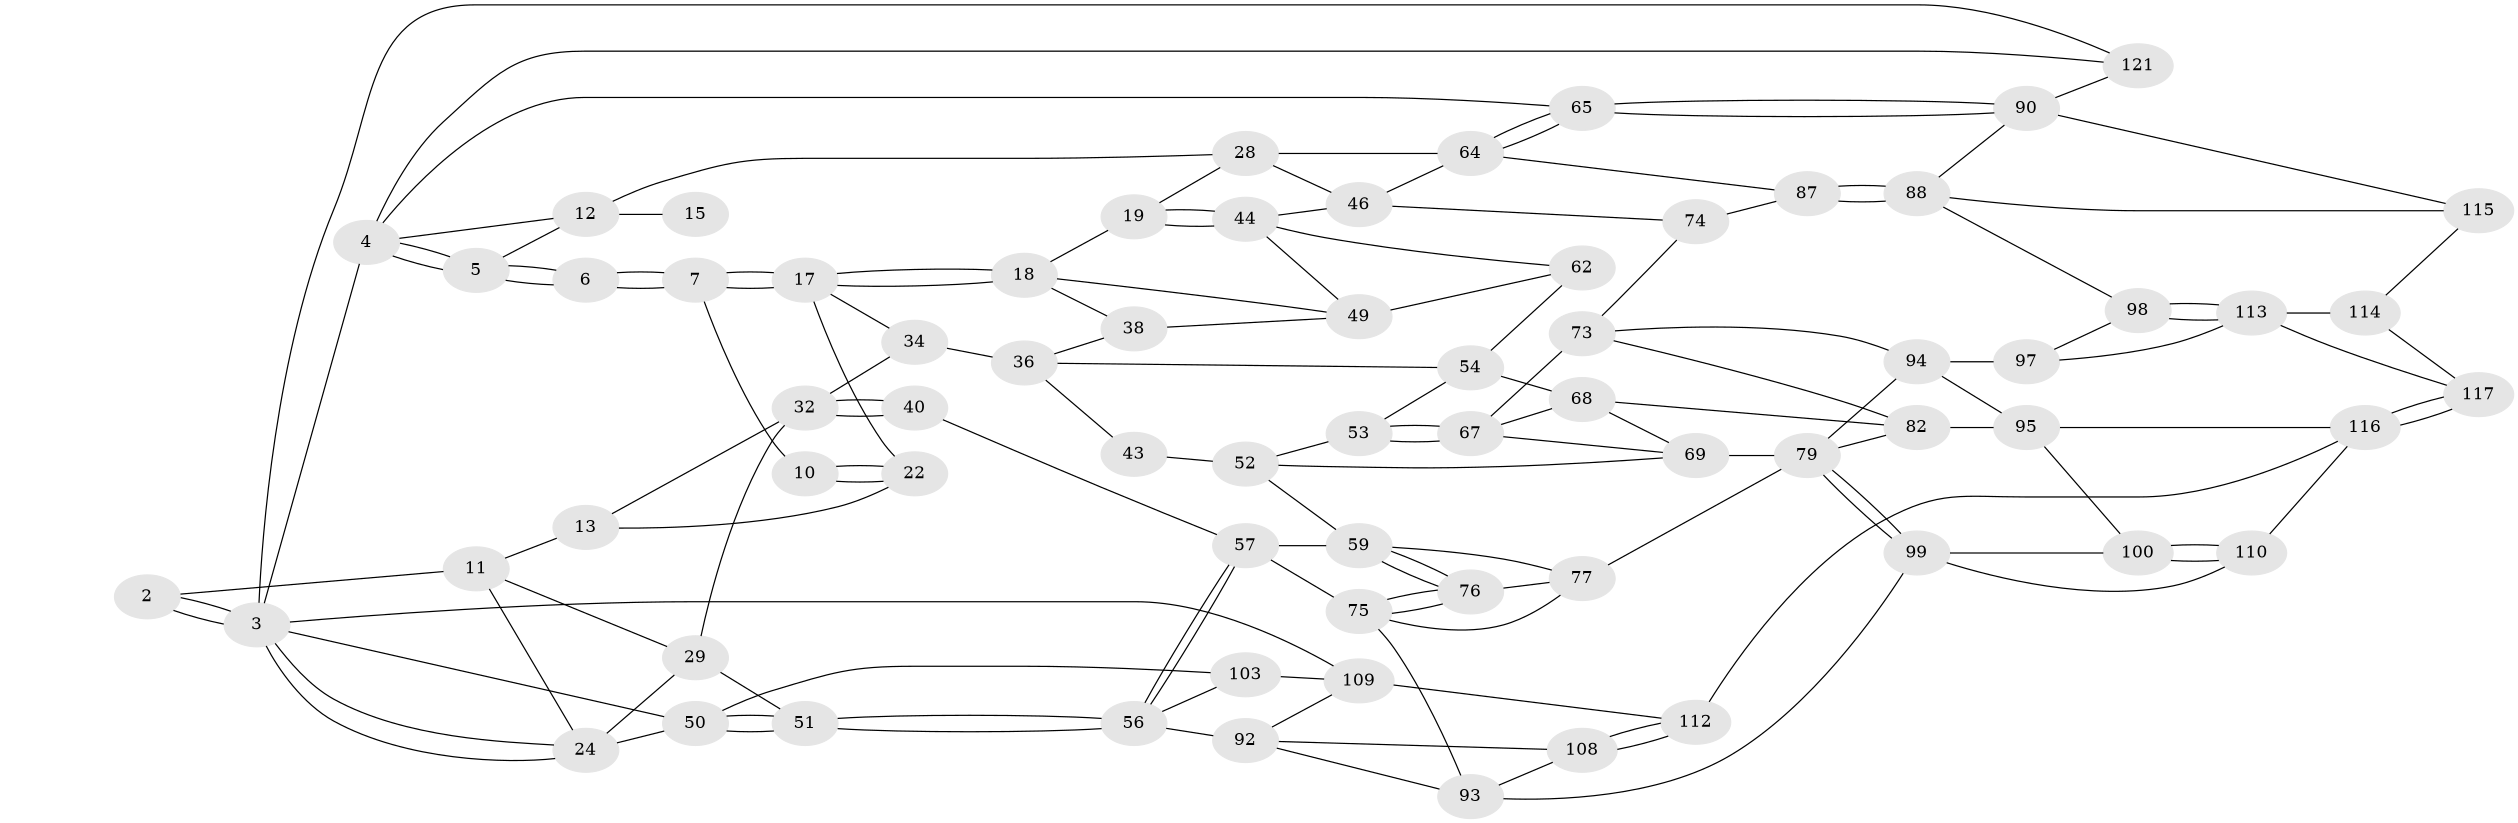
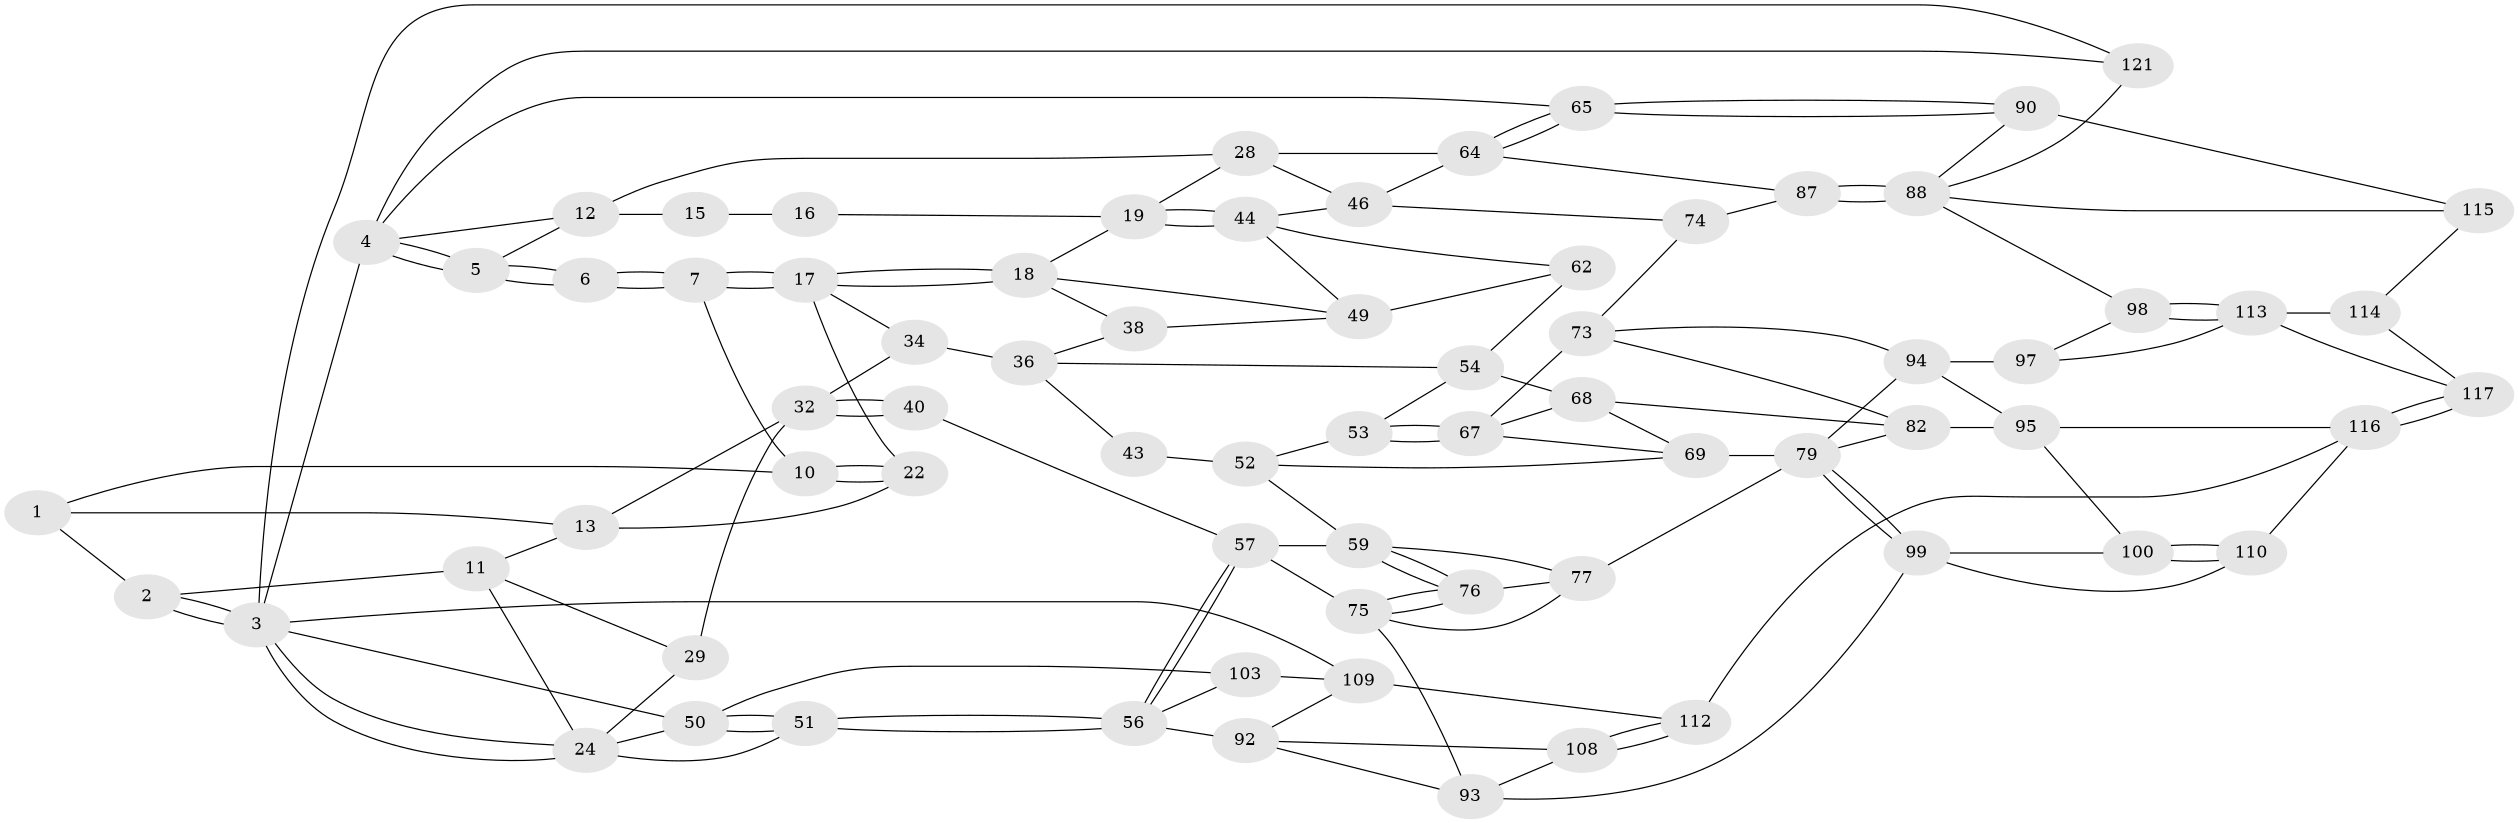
(2082, 87) -> (2044, 150)
none -> (805, 214)
none -> (38, 513)
(749, 690) -> (700, 760)
